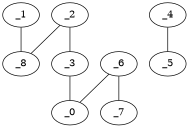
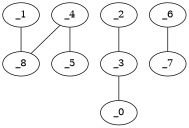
(46, 39) -> (46, 39)
(94, 88) -> none
